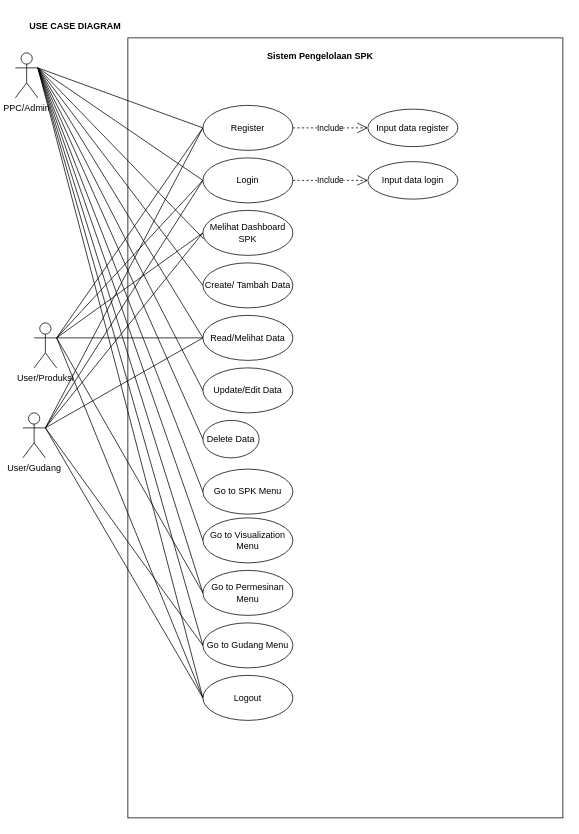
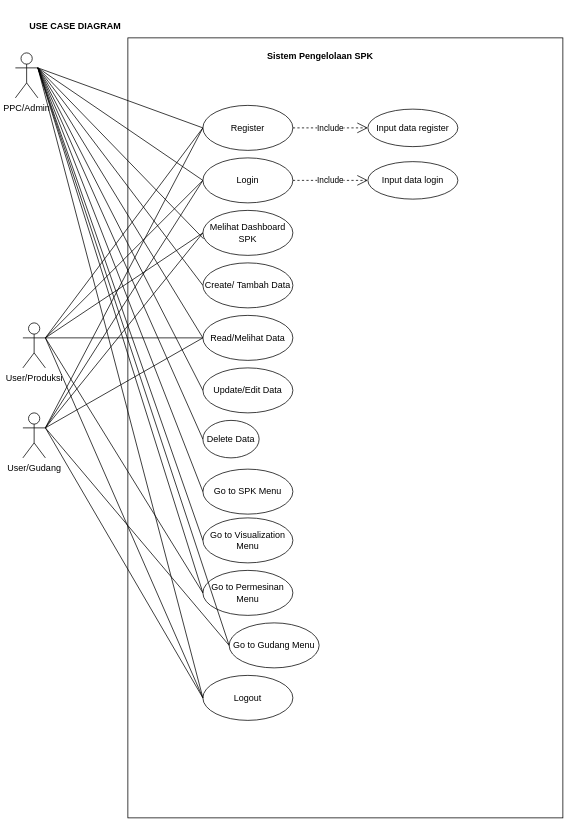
(45, 345) -> (34, 345)
(248, 645) -> (274, 645)
